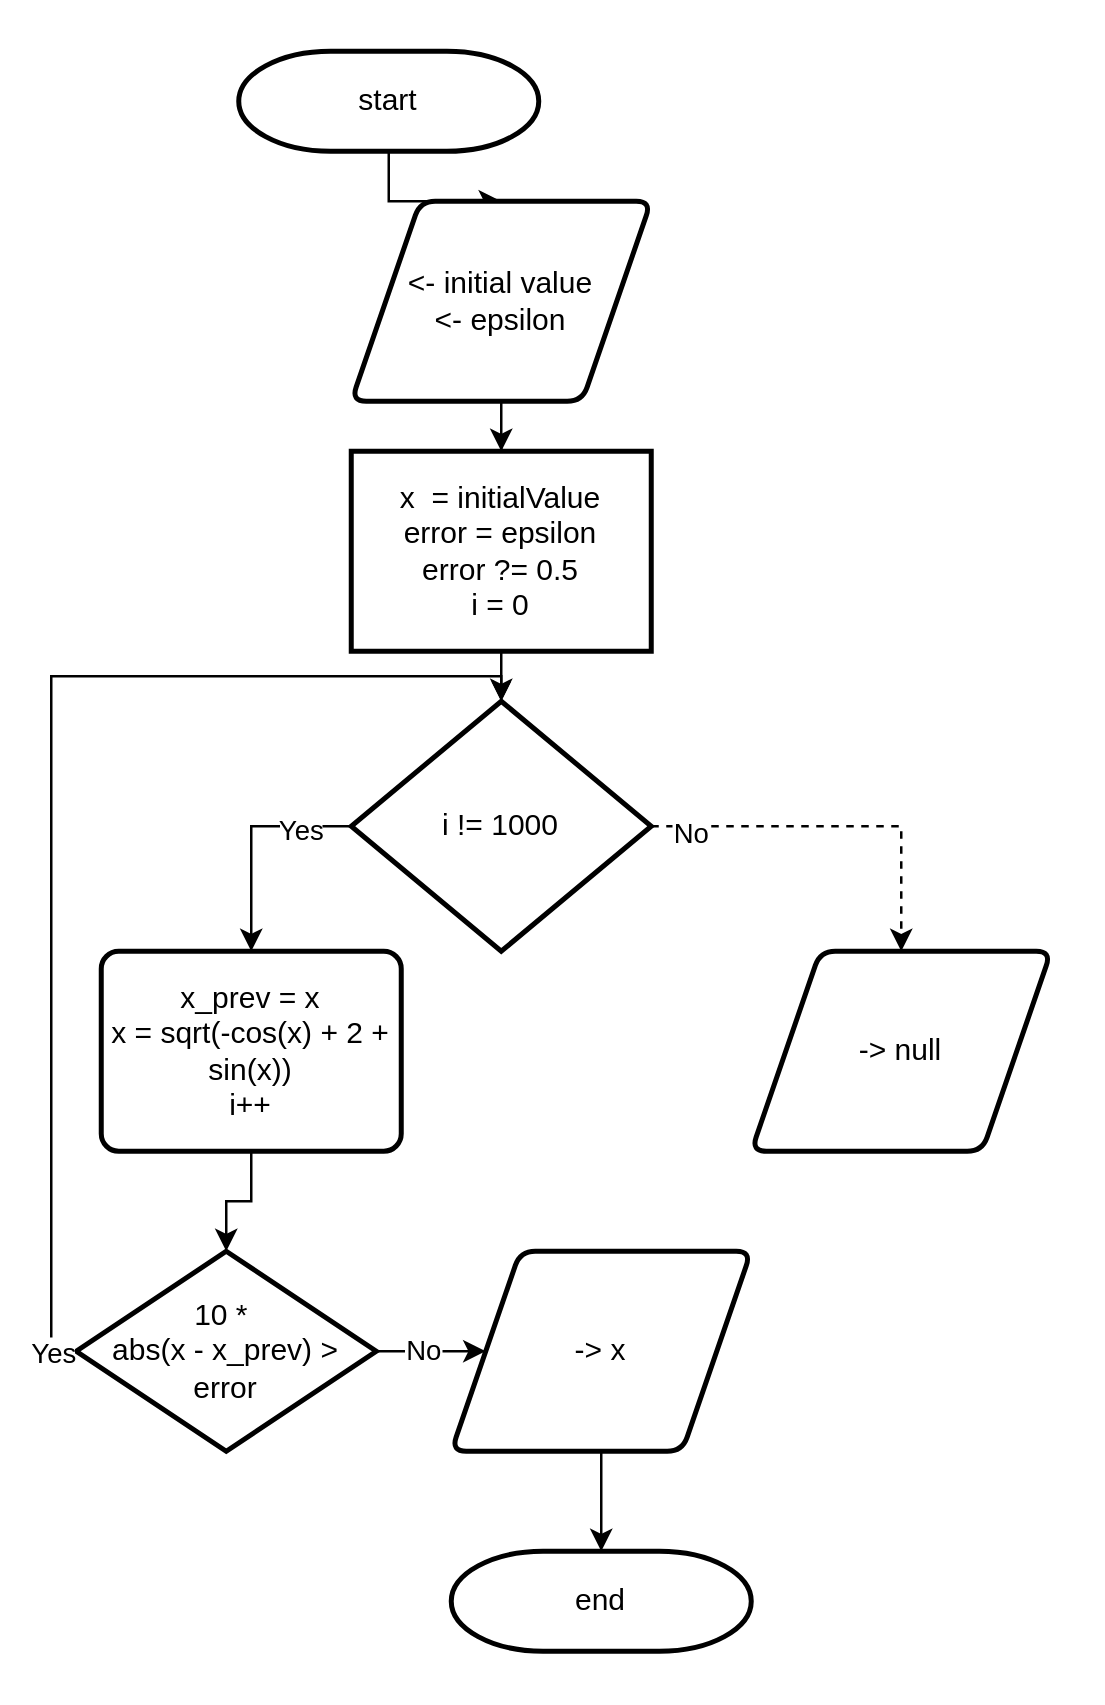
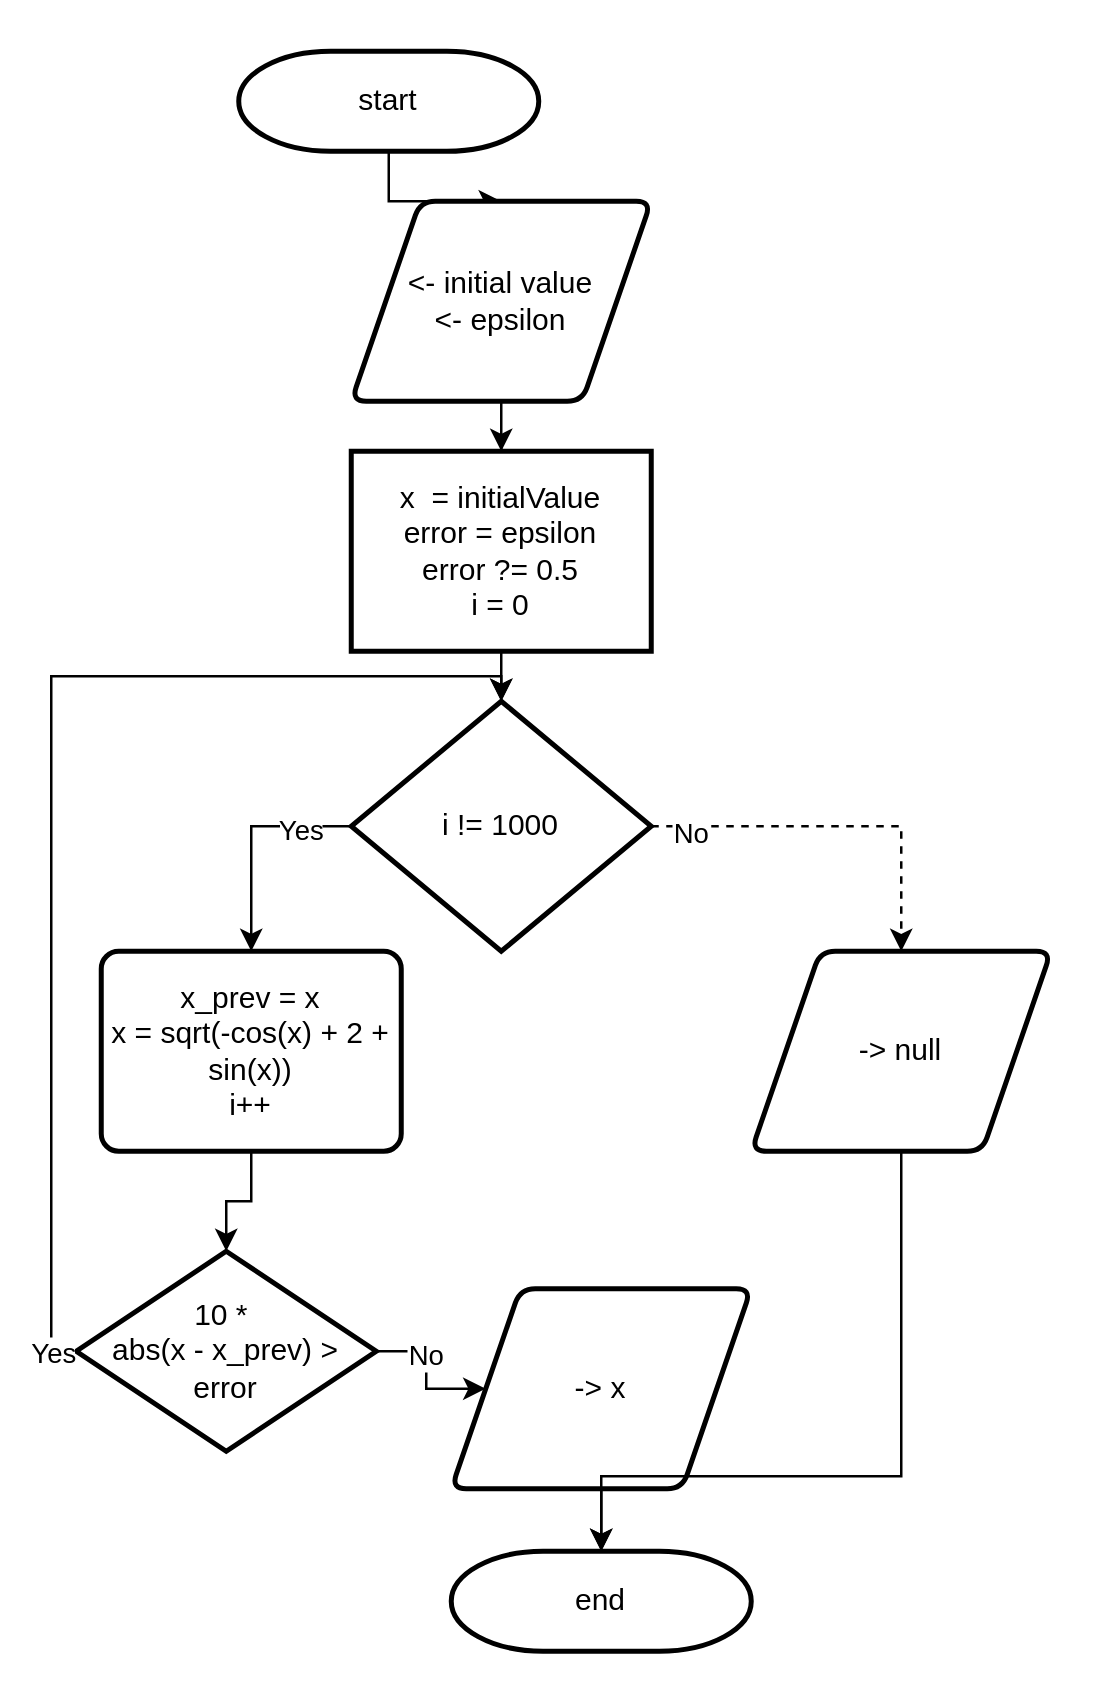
(490, 676) -> (490, 676)
(601, 1351) -> (601, 1389)
none -> (901, 1461)
